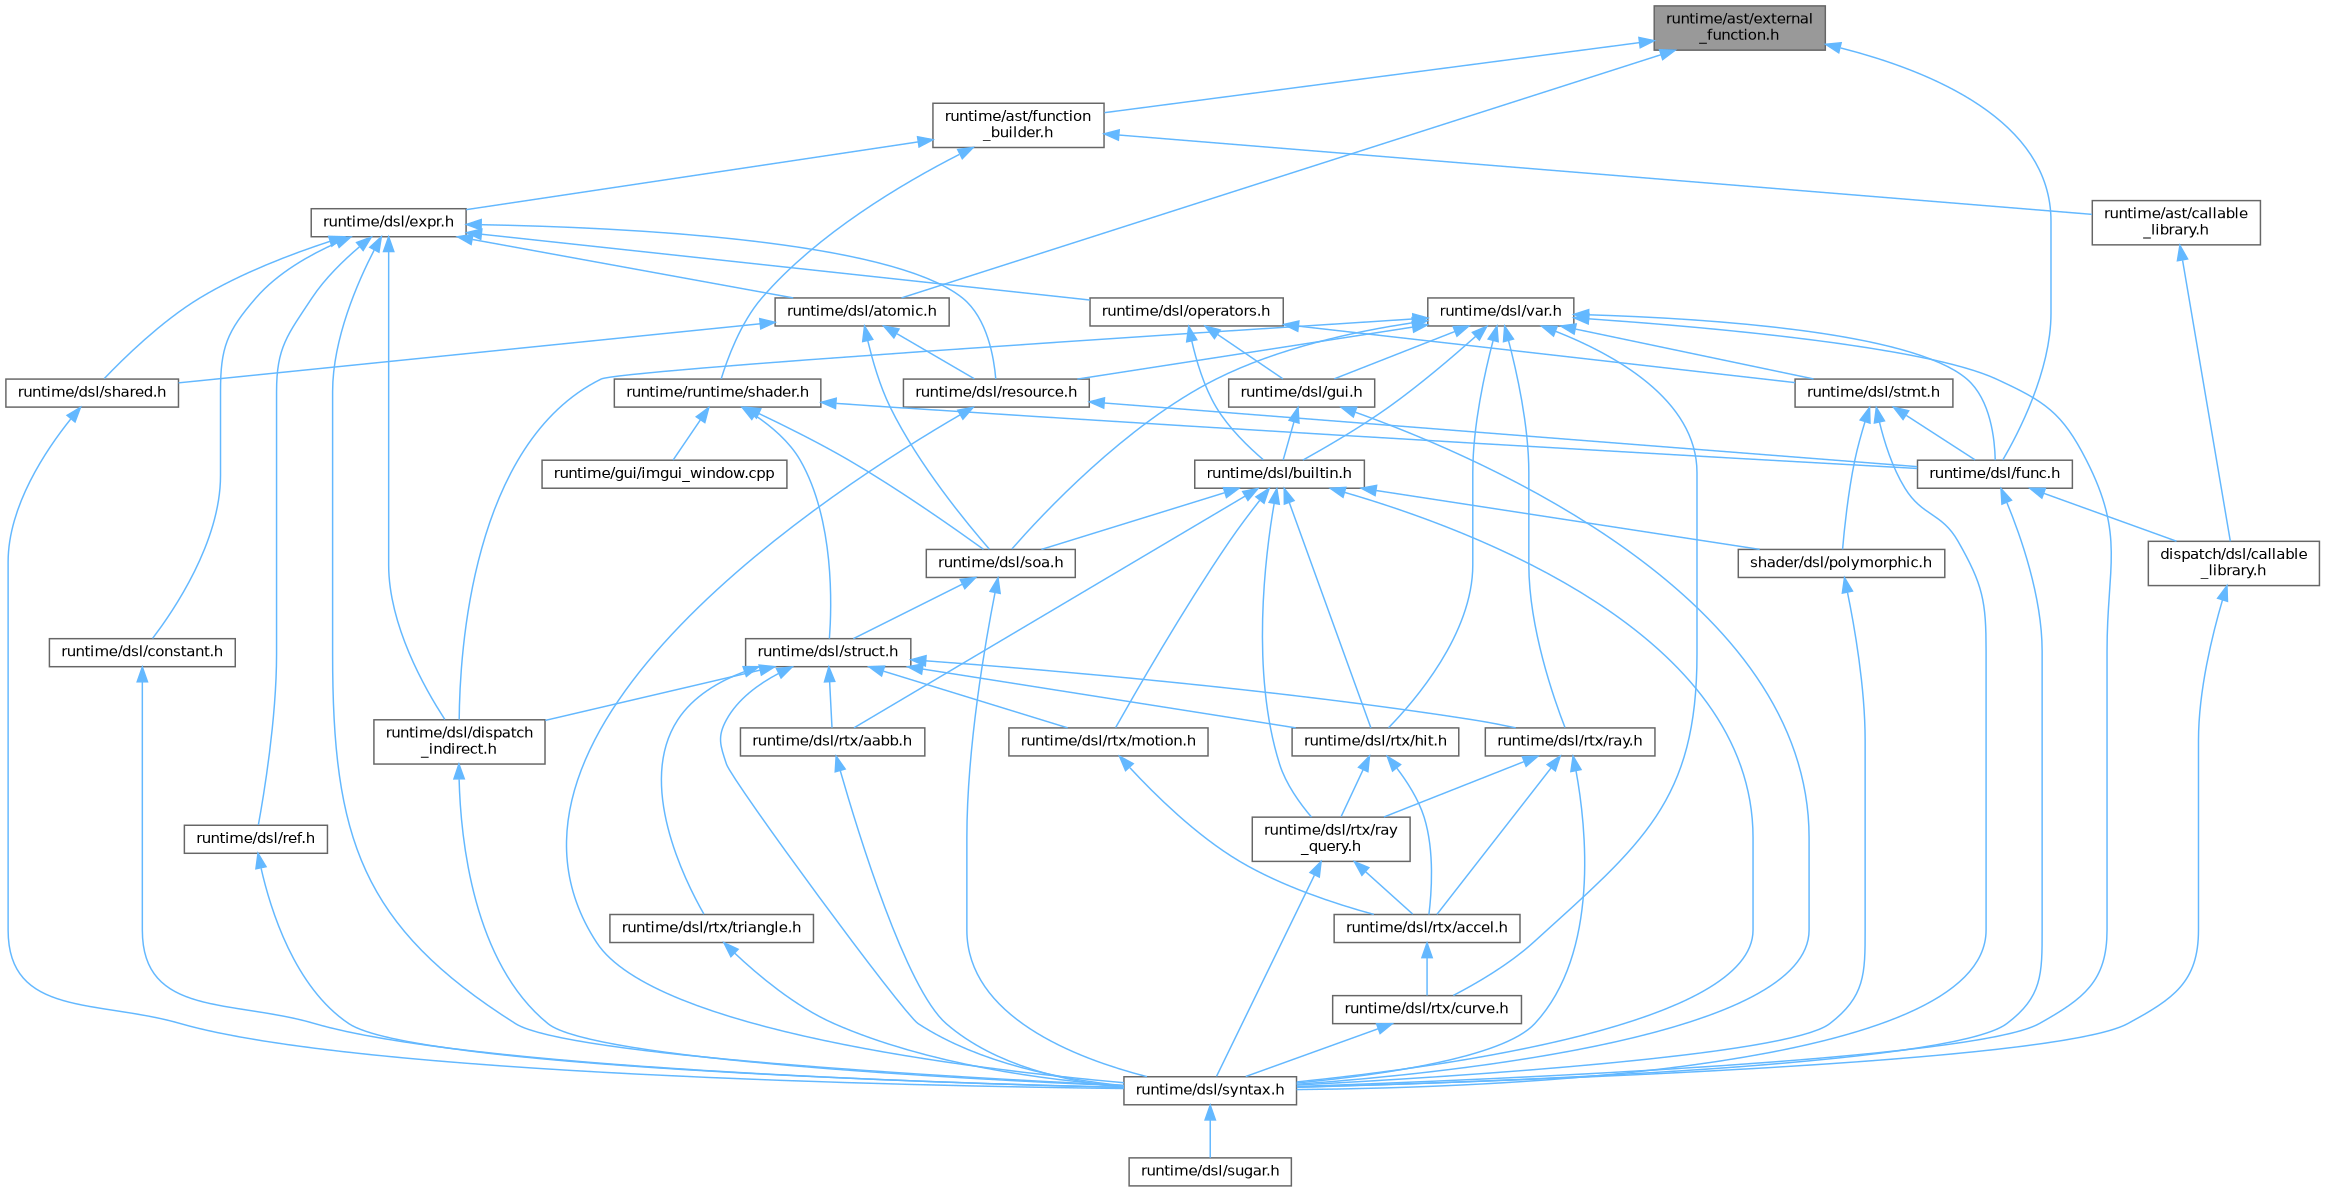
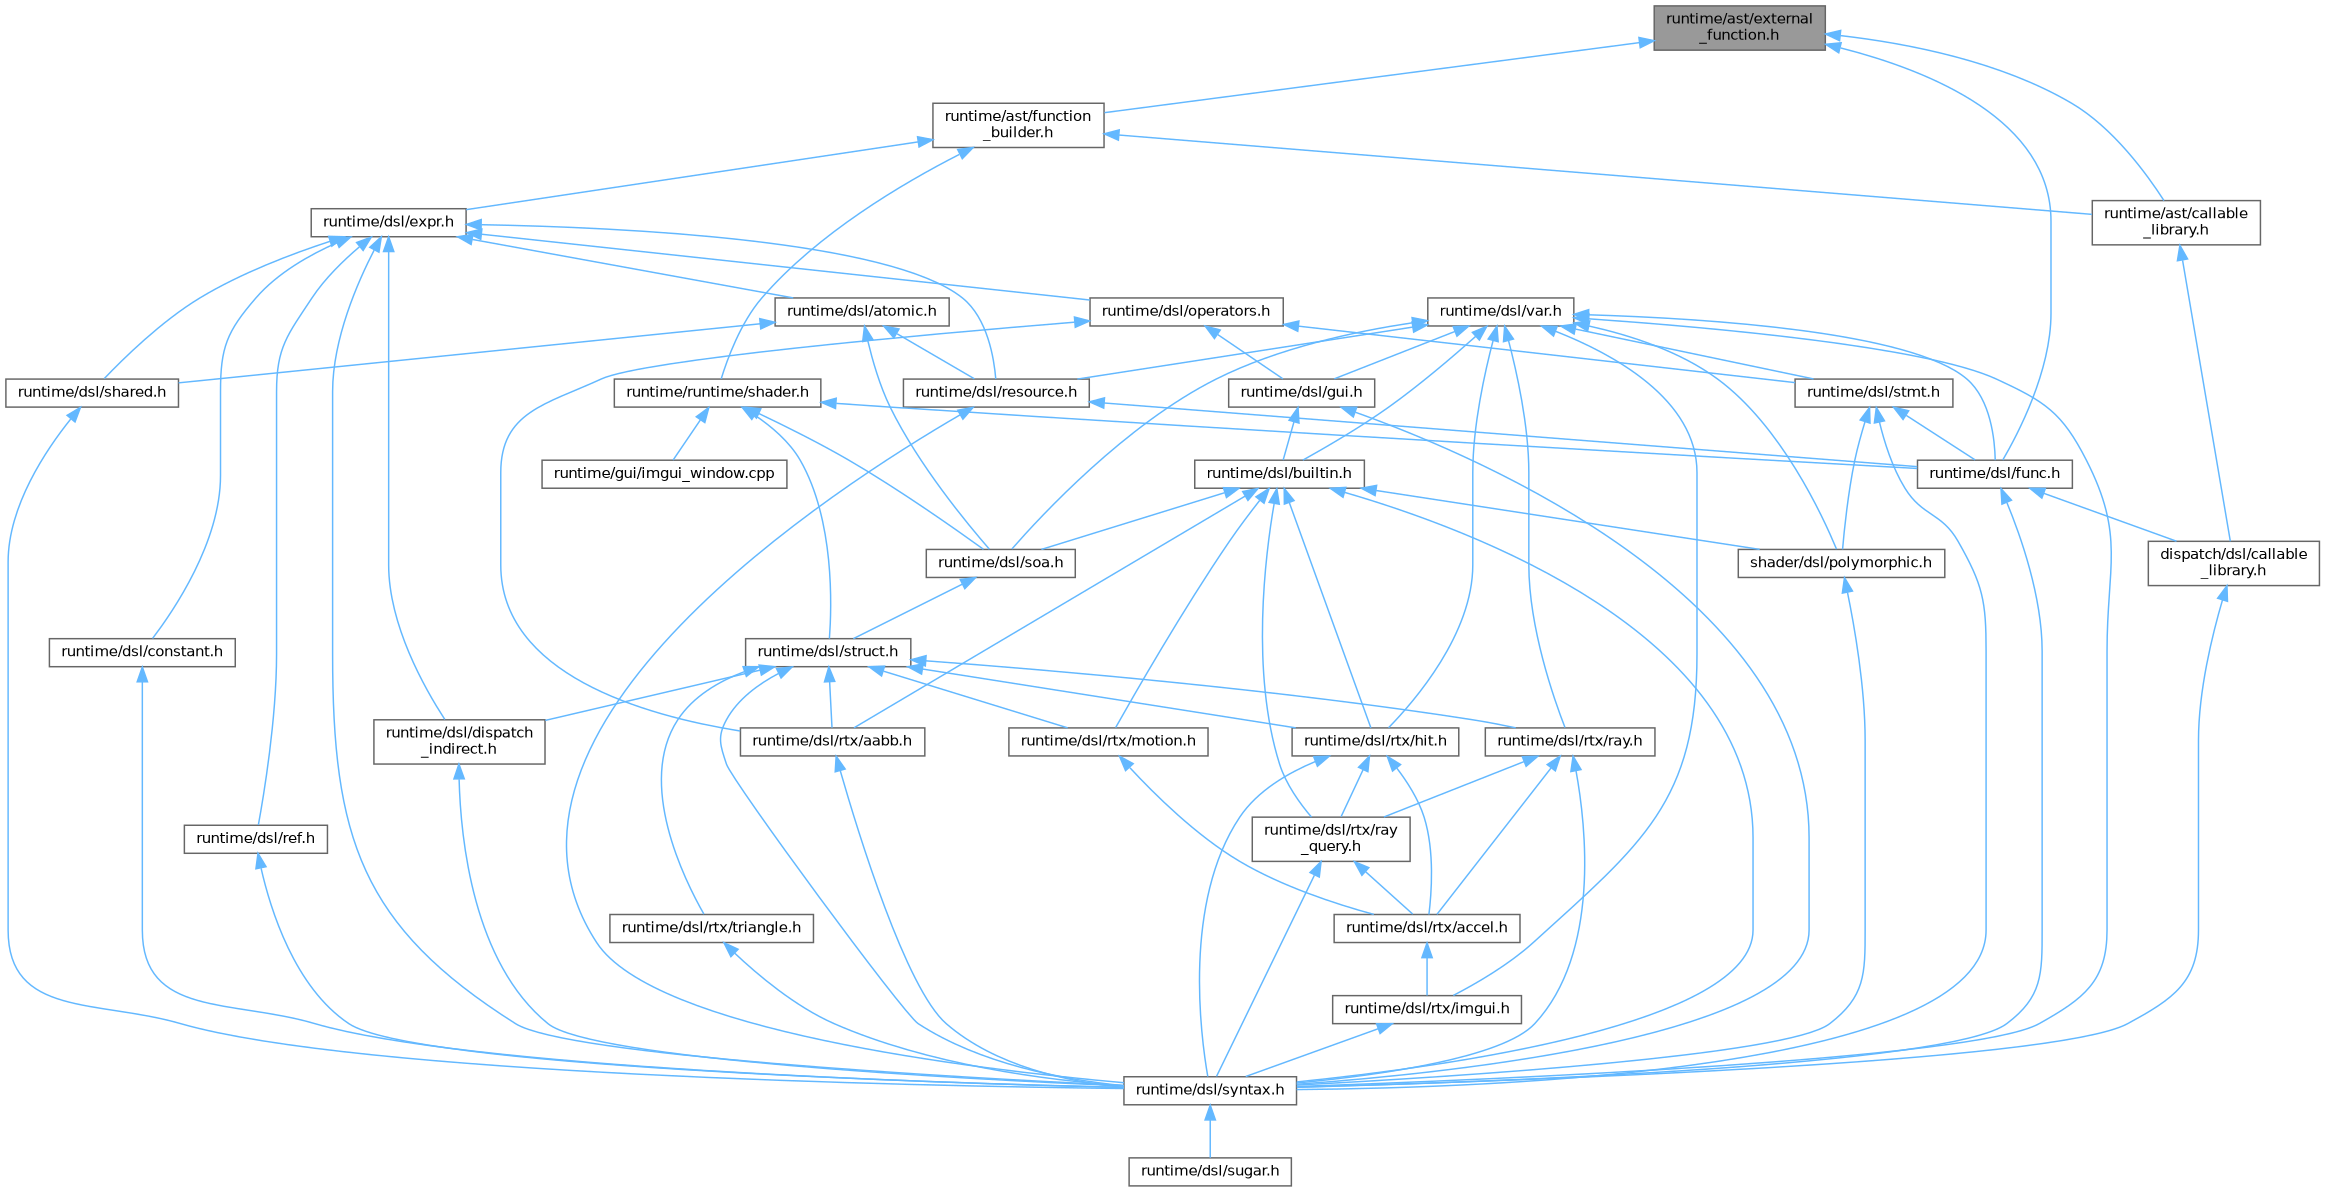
(1281, 176) -> (2023, 80)
(814, 359) -> (1744, 402)
(1213, 401) -> (565, 395)
(967, 885) -> (1208, 897)
(1427, 1010) -> (1427, 1010)
